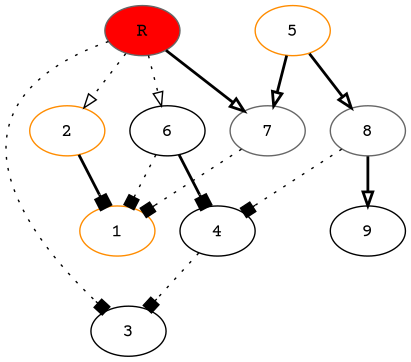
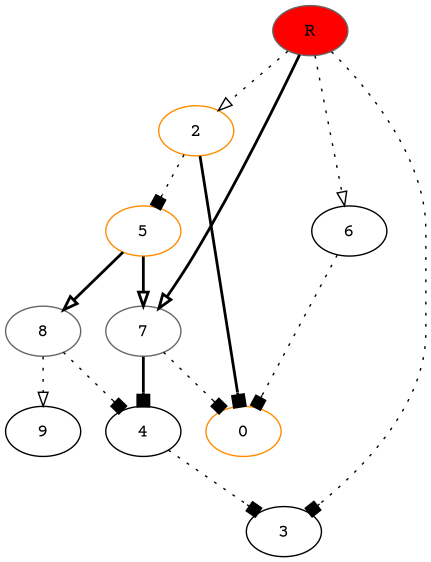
(188, 173) -> (143, 374)
(368, 174) -> (43, 374)
none -> (173, 175)
(117, 231) -> (244, 431)
